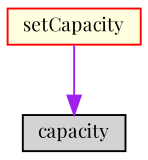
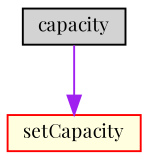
(74, 70) -> (74, 70)
